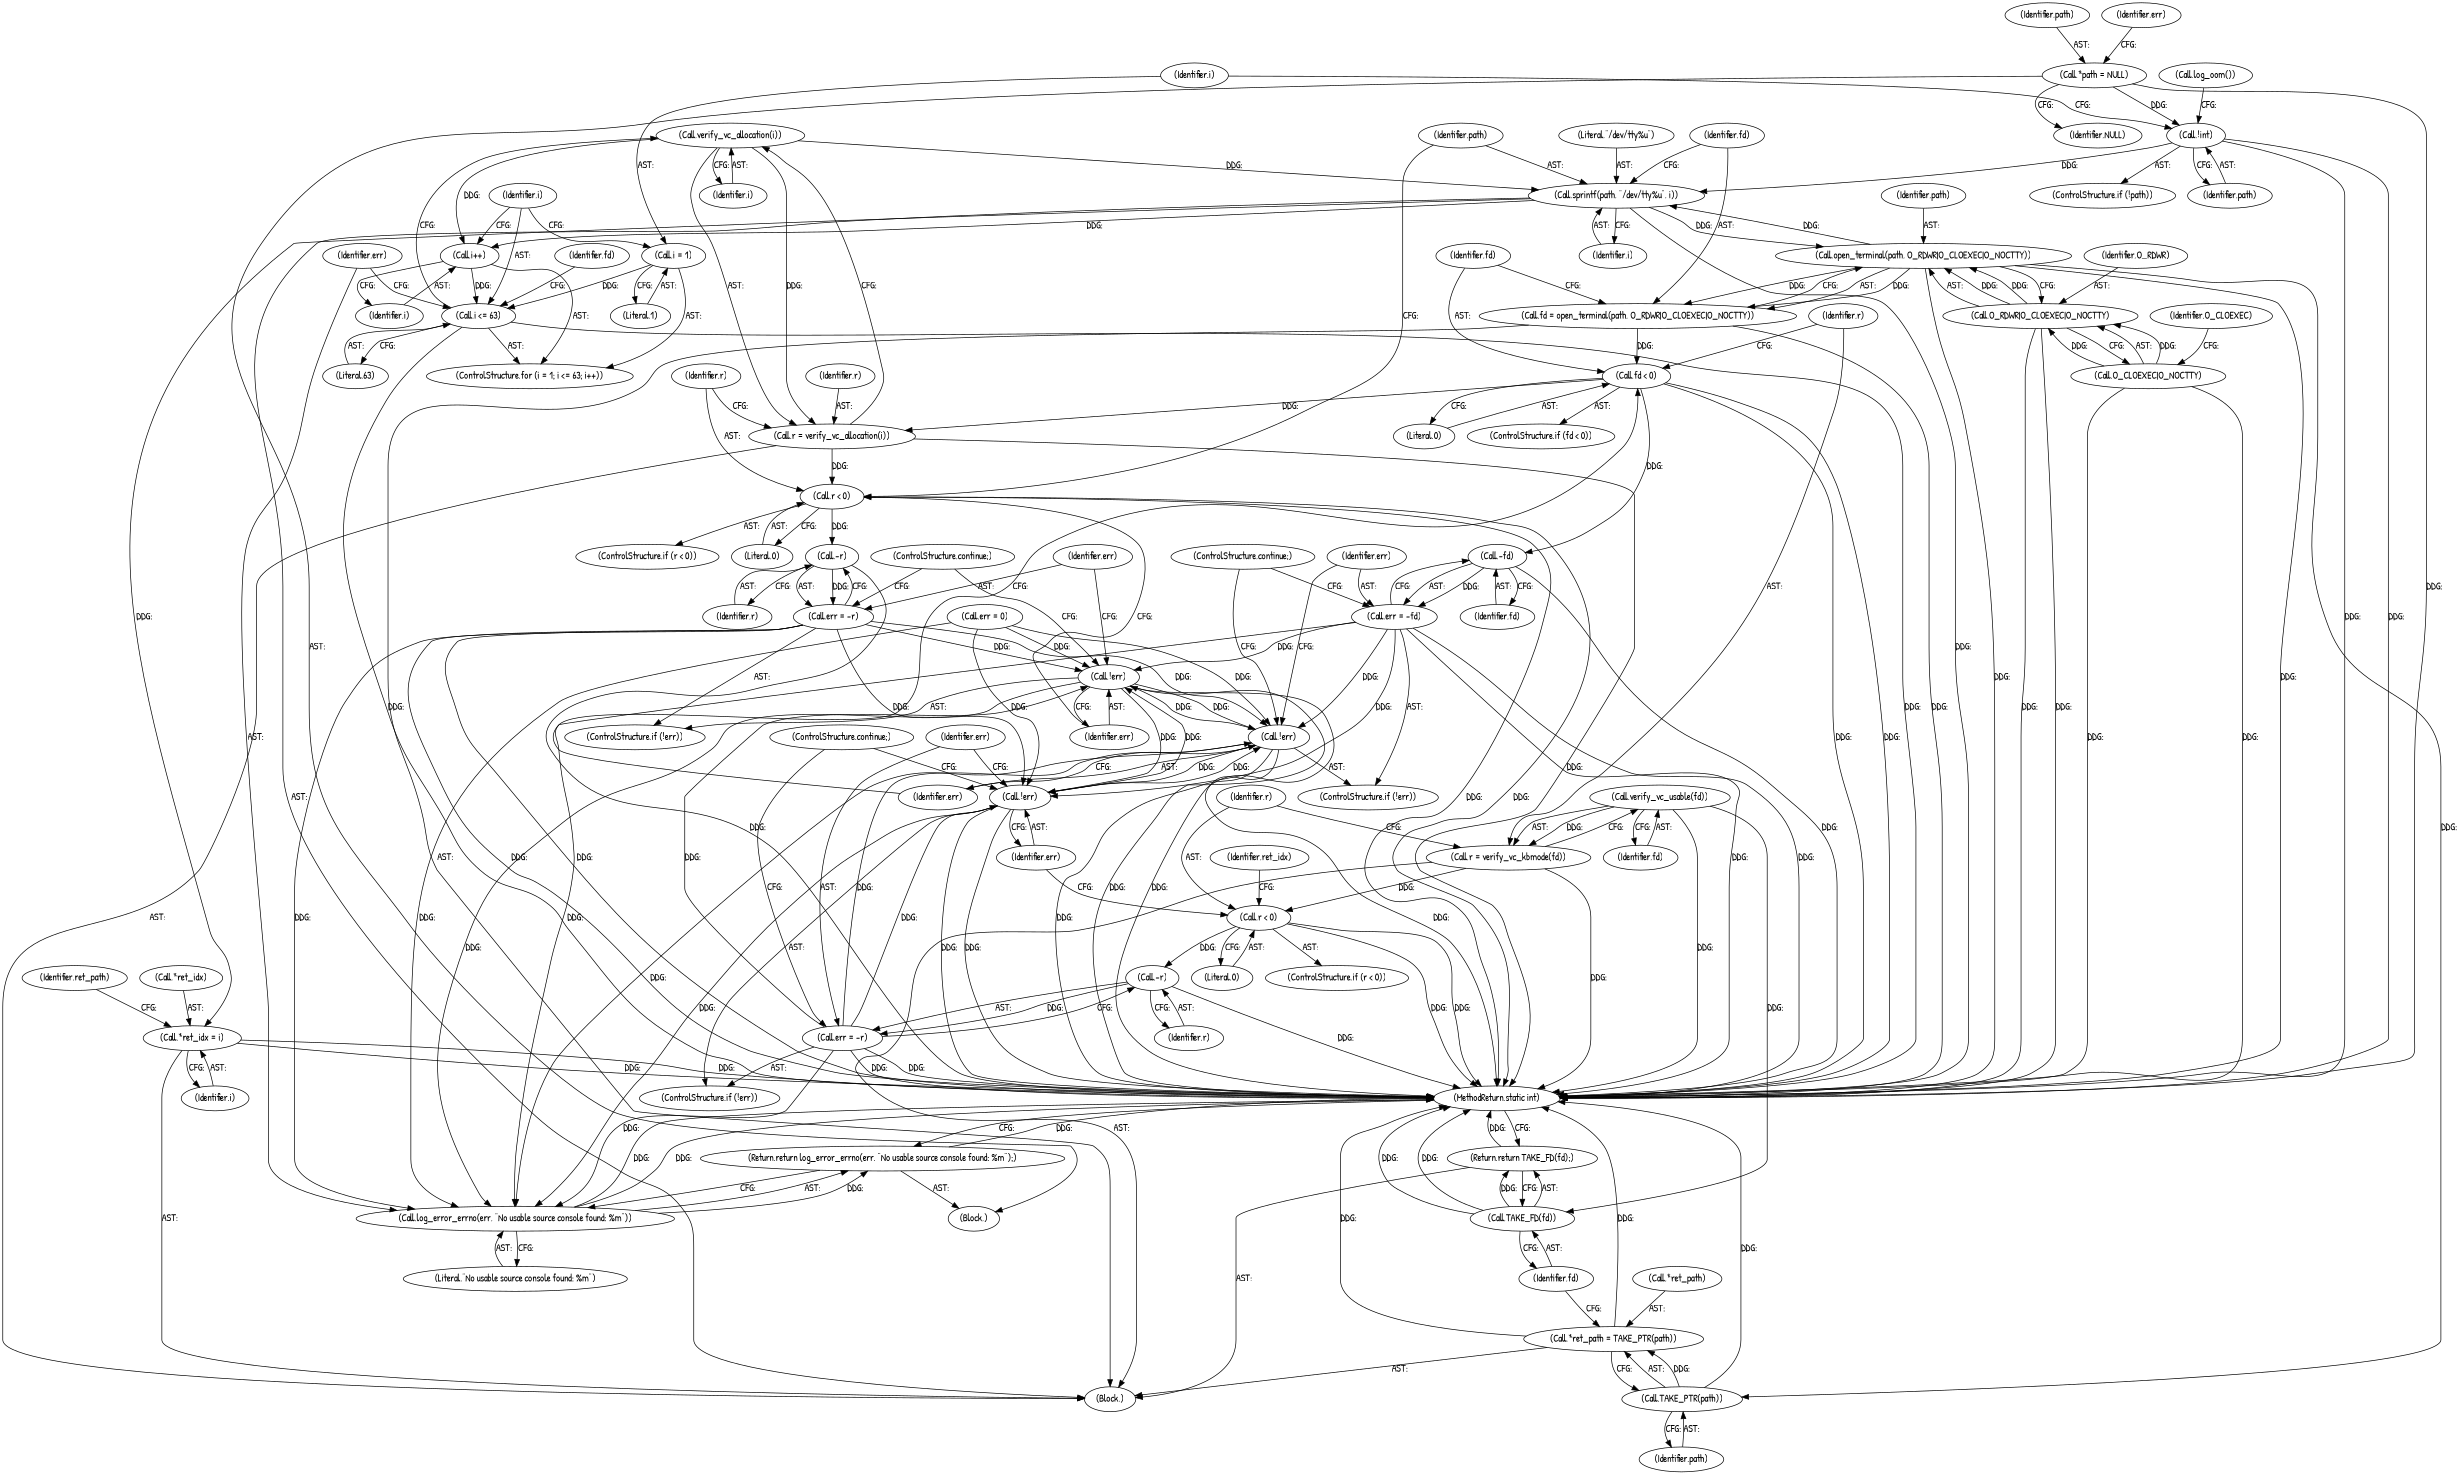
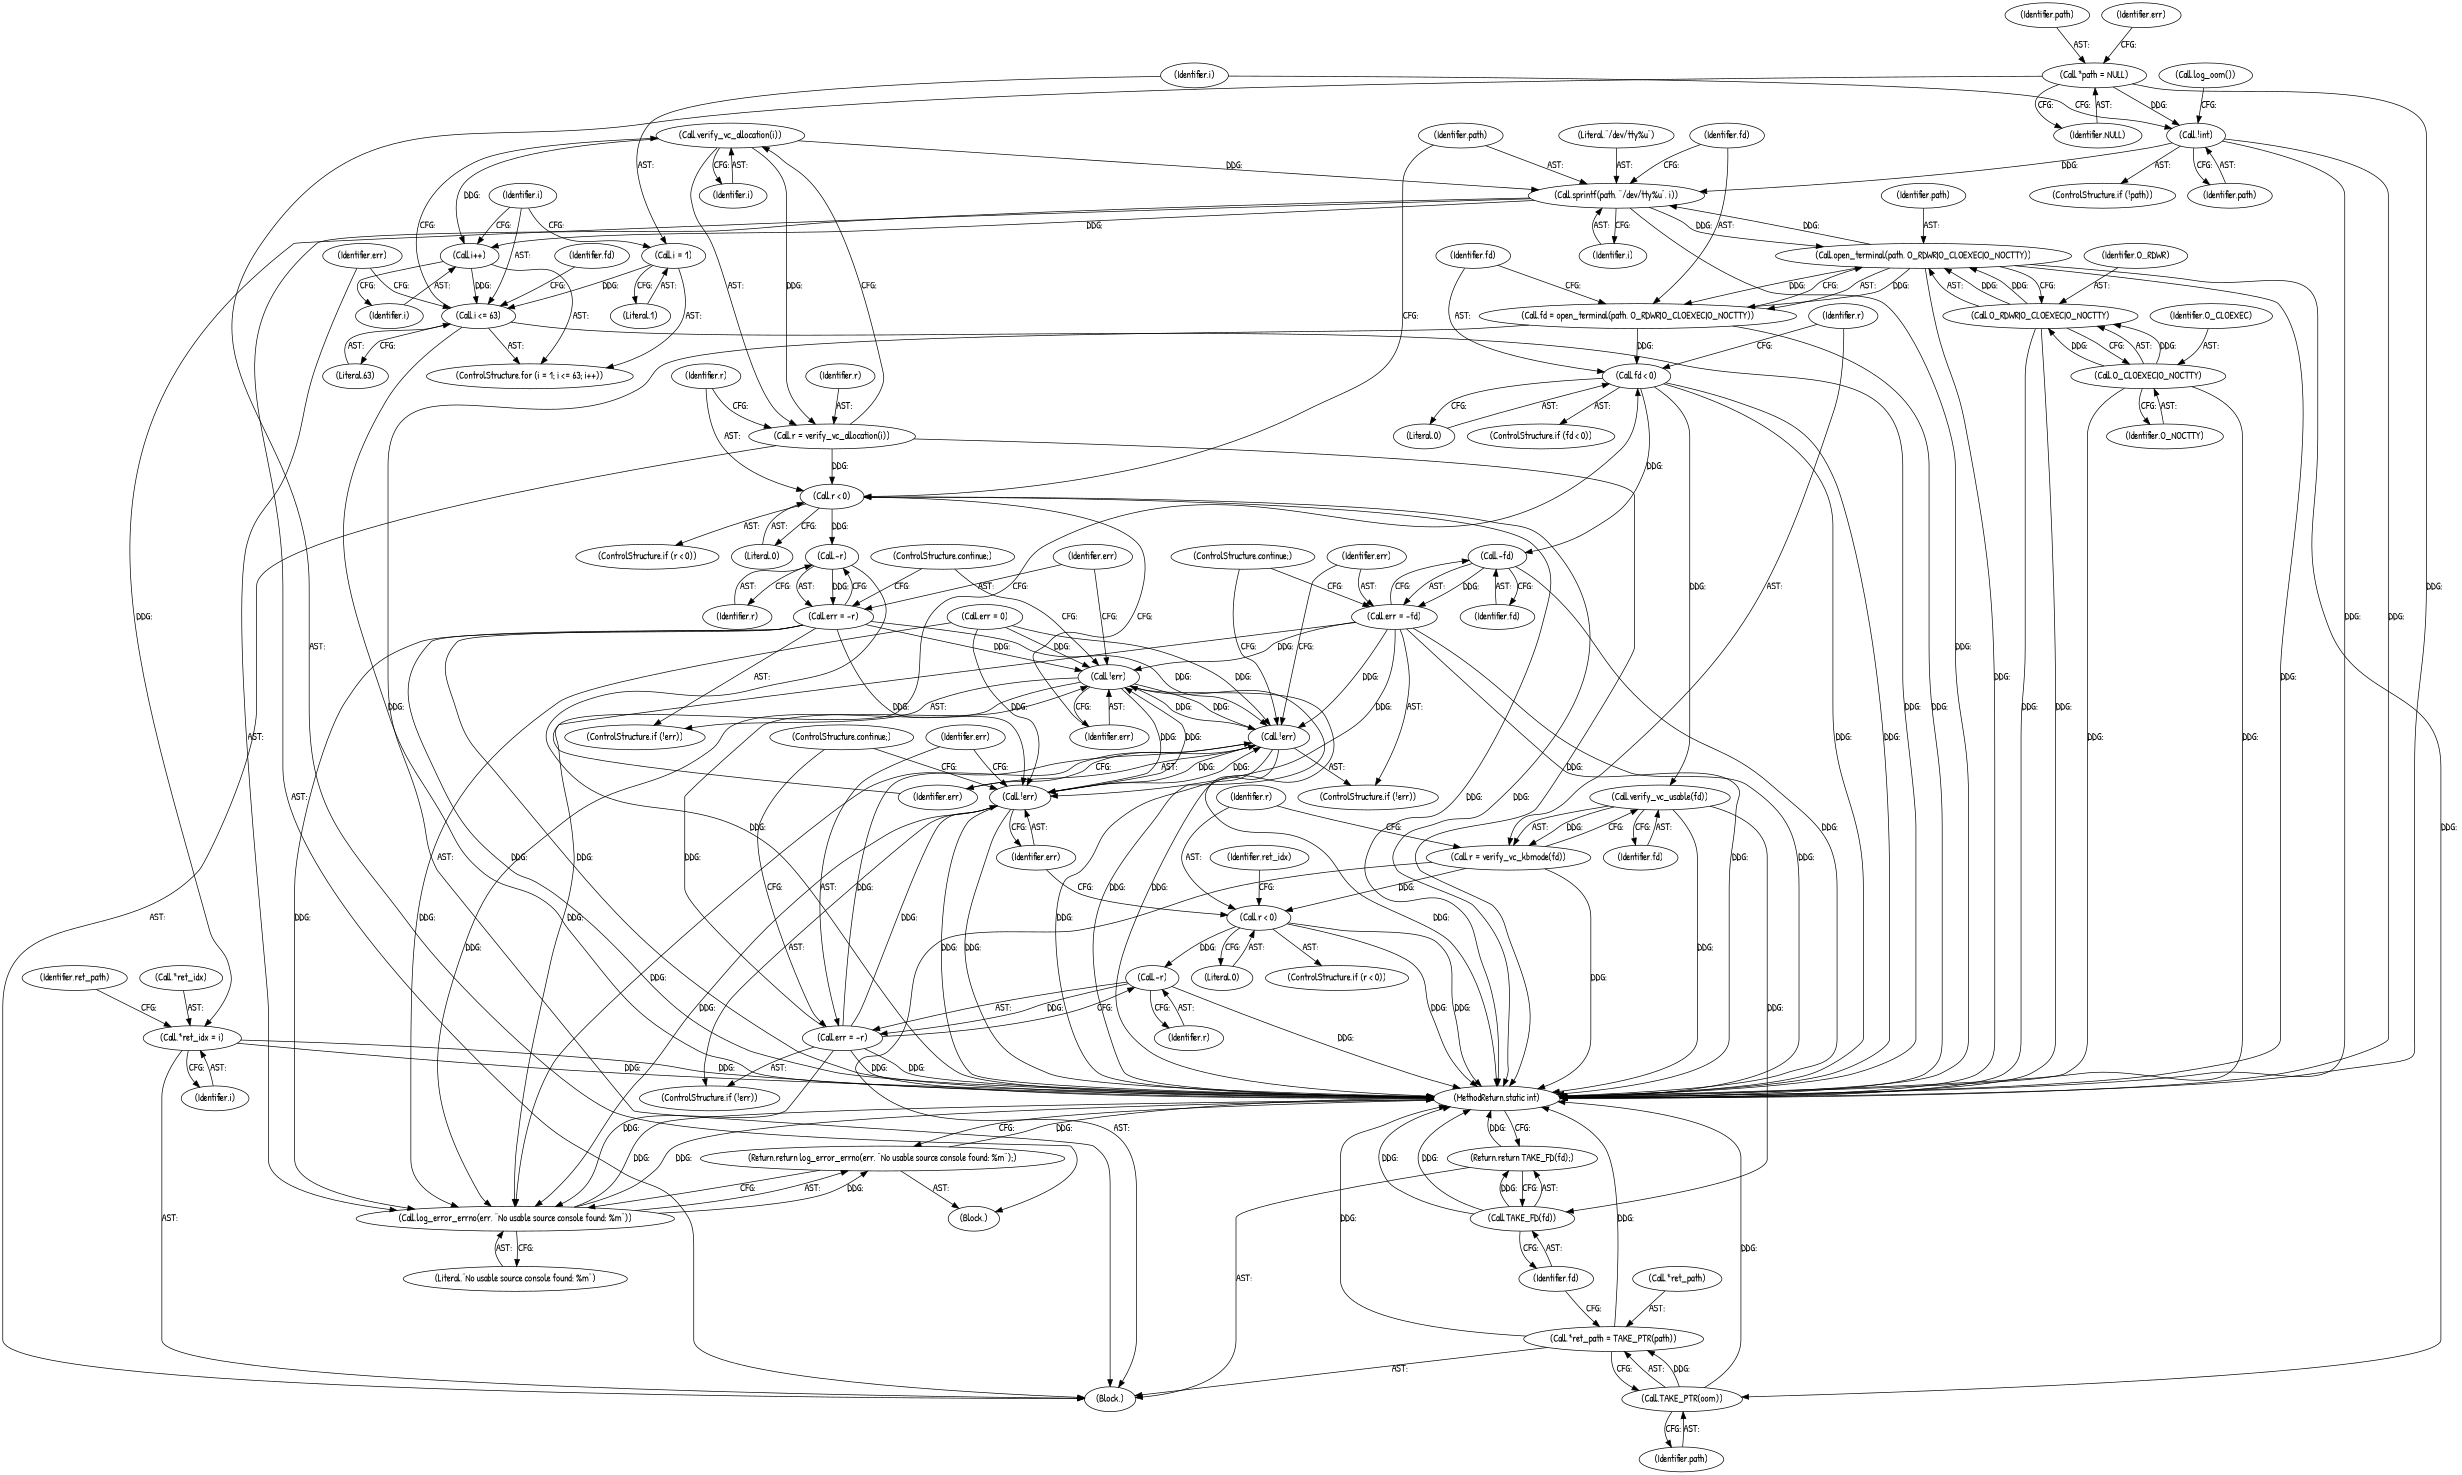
none -> (2096, 109)
(2212, 346) -> (2212, 346)
(1258, 405) -> (1690, 578)
none -> (2165, 436)
(1682, 1399) -> (1682, 1399)
